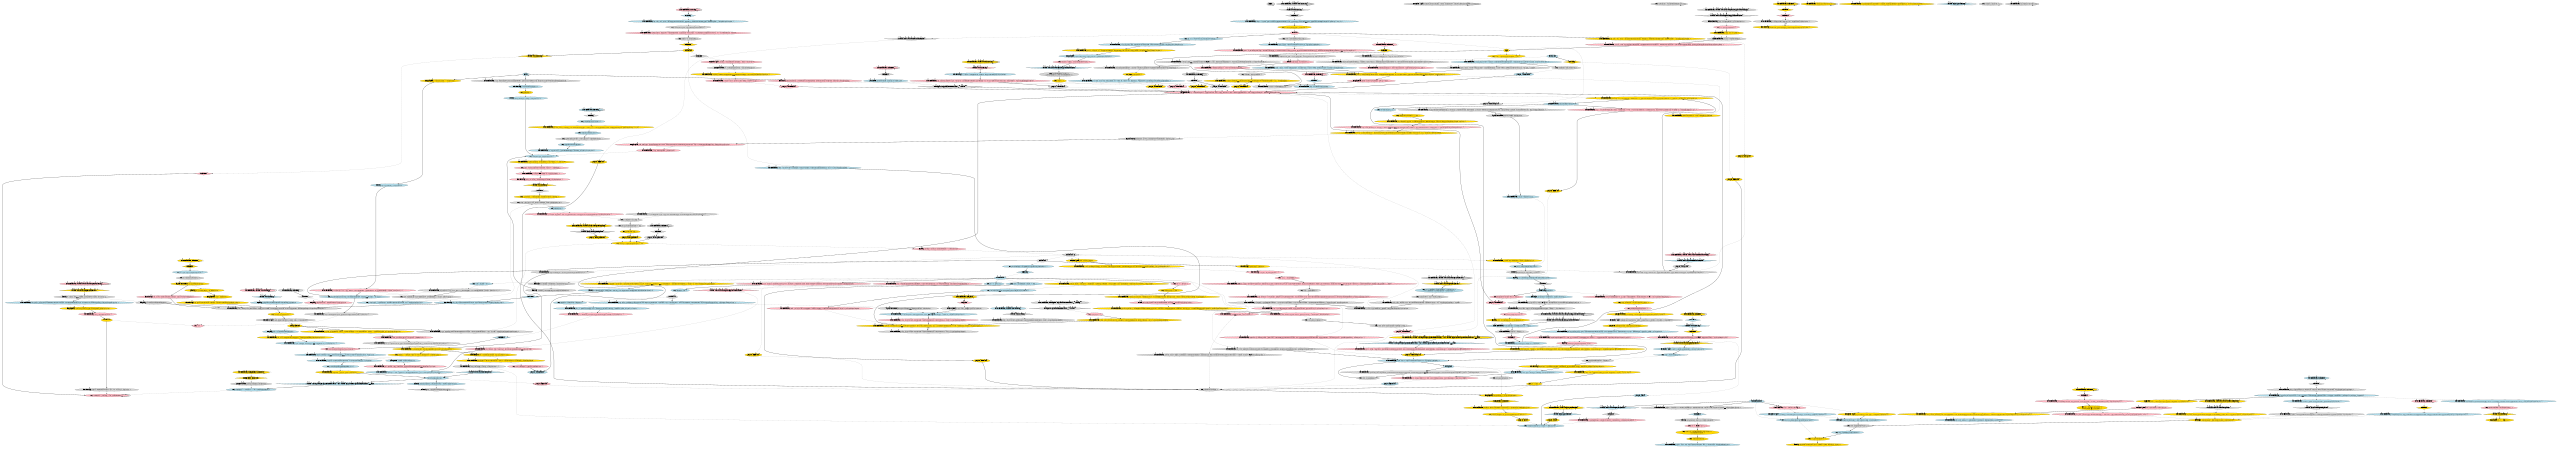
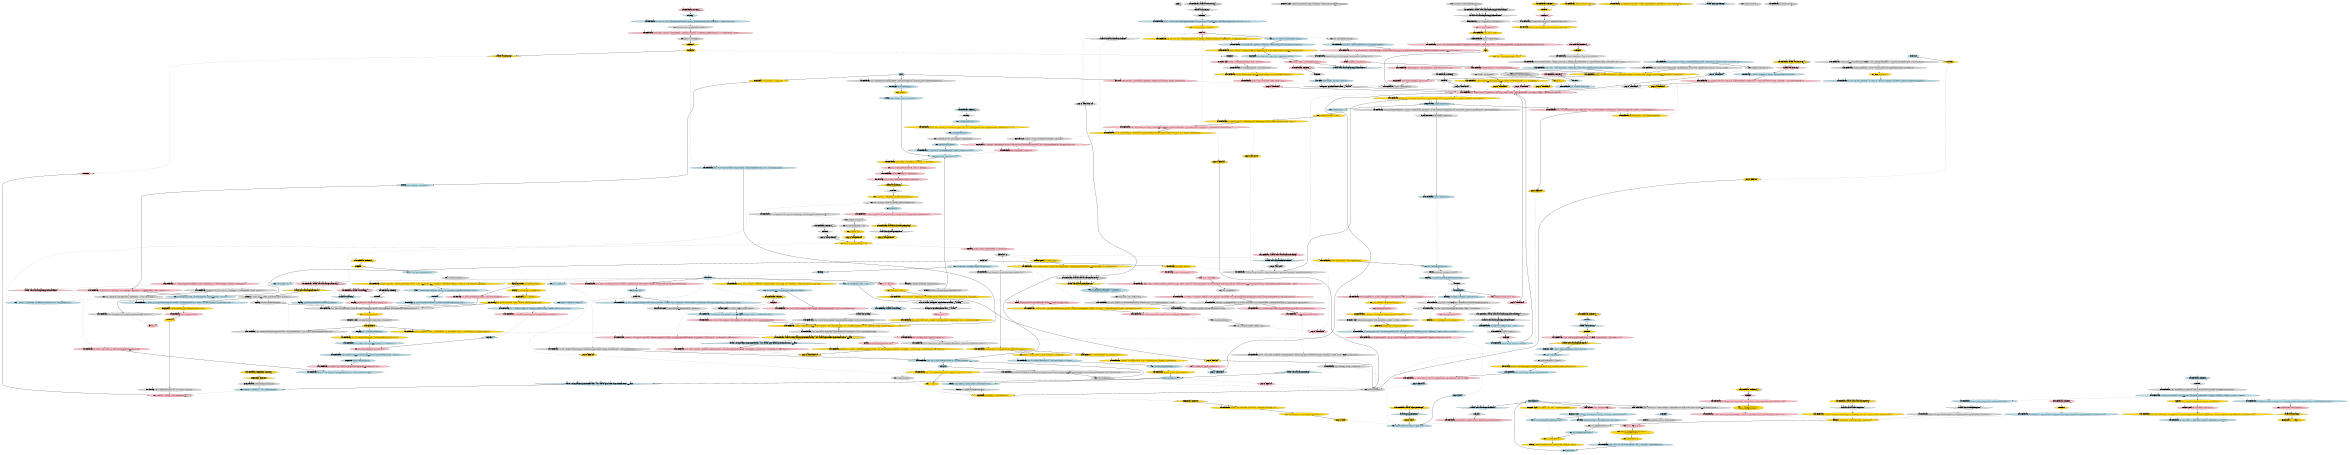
(1546, 290) -> (1458, 290)
(1863, 417) -> none
none -> (1569, 451)
